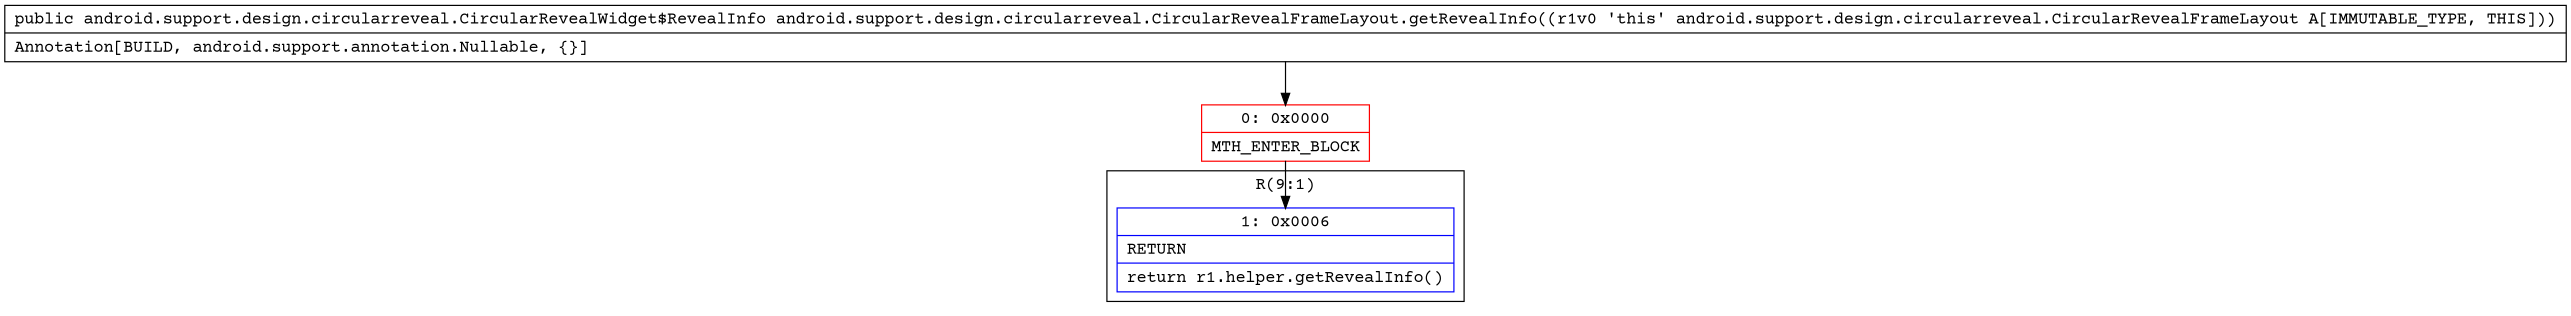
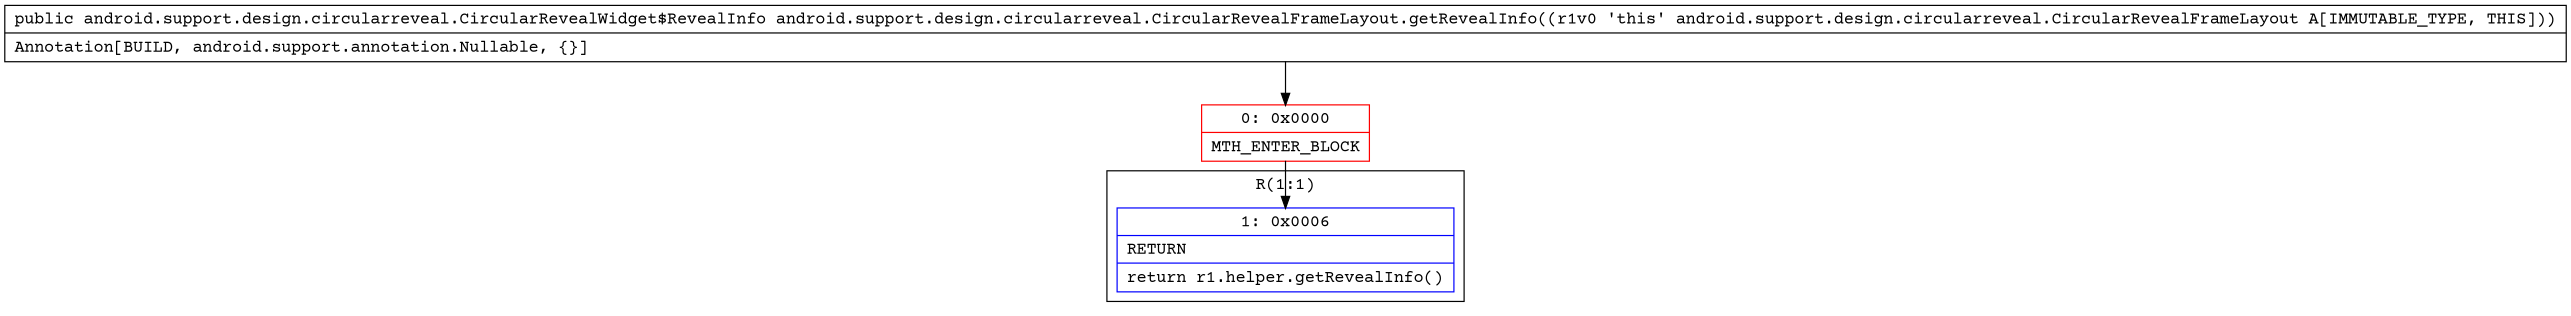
(1286, 185) -> (1286, 185)
